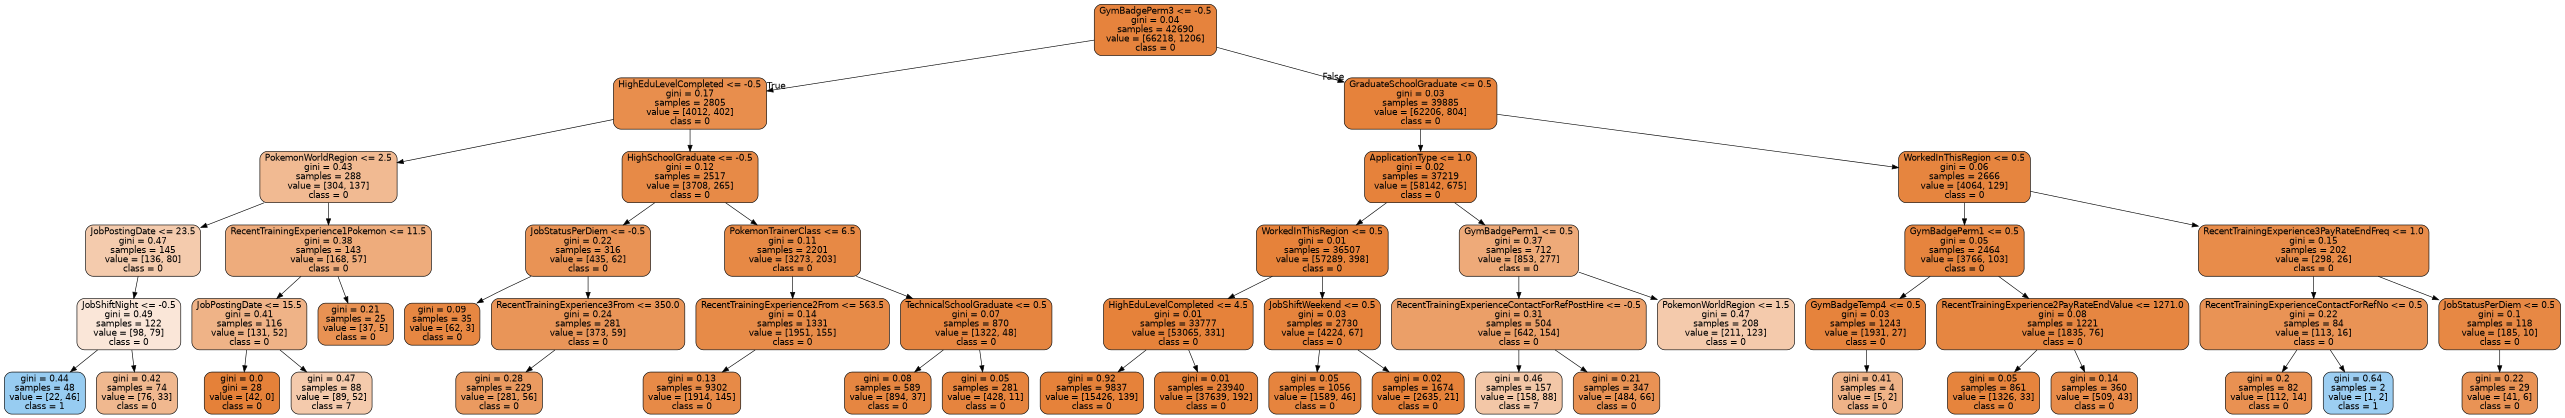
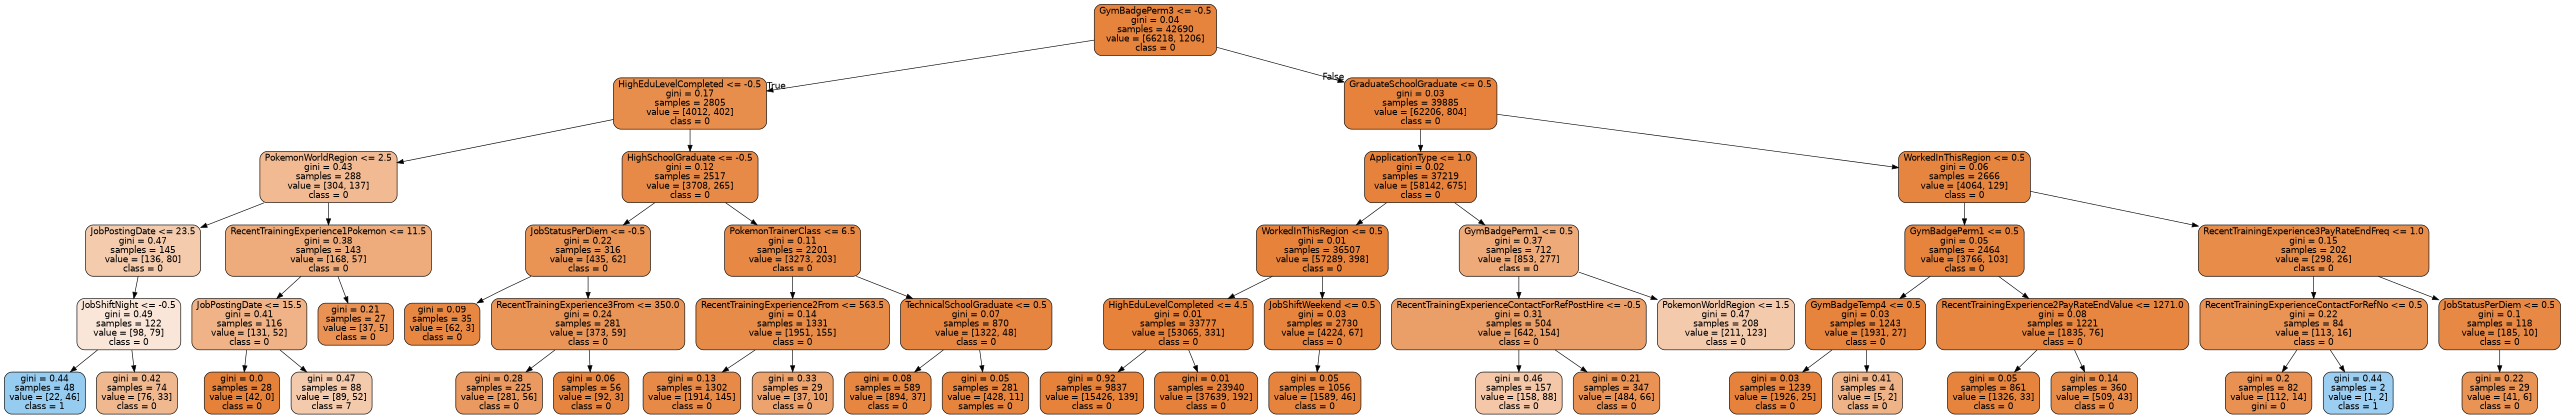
(356, 324) -> (356, 324)
(242, 393) -> (242, 393)
(499, 393) -> (499, 393)
none -> (591, 393)
(692, 393) -> (692, 393)
none -> (793, 393)
(985, 393) -> (985, 393)
(1418, 393) -> none
(1519, 393) -> (1519, 393)
none -> (1775, 393)
(2269, 393) -> (2269, 393)
(2358, 393) -> (2358, 393)
